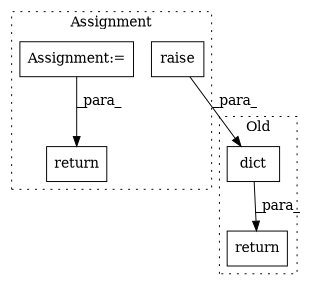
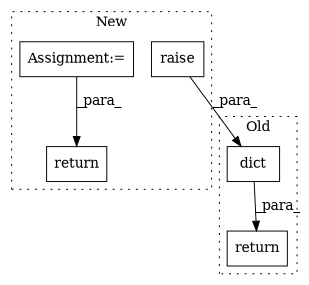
(112, 23) -> (112, 23)
